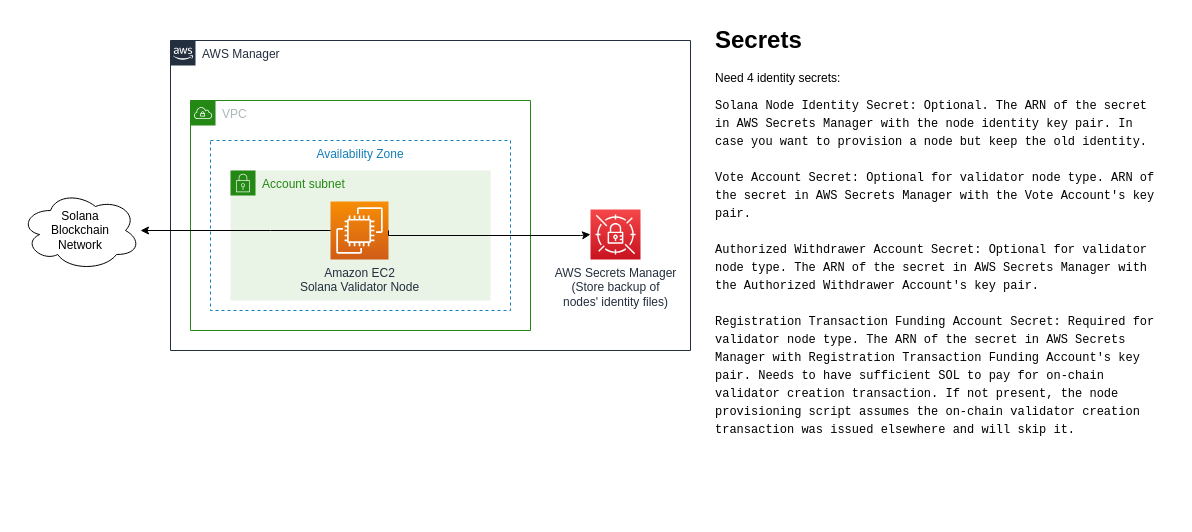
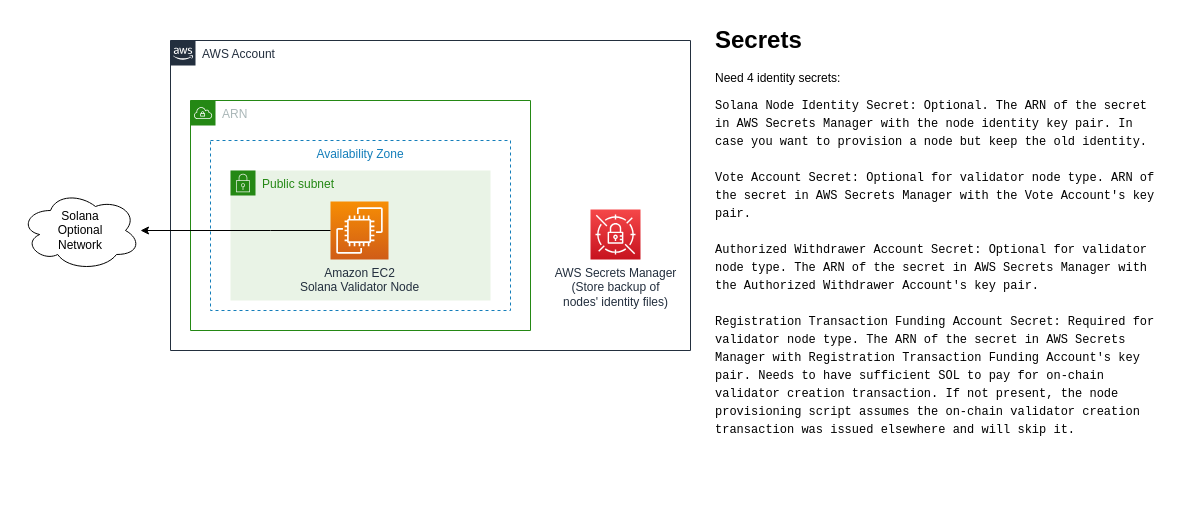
(238, 55) -> (238, 55)
(233, 115) -> (233, 115)
(308, 185) -> (302, 185)
(81, 231) -> (81, 231)
(484, 236) -> none
